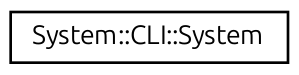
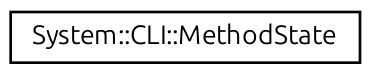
(149, 37) -> (185, 37)
